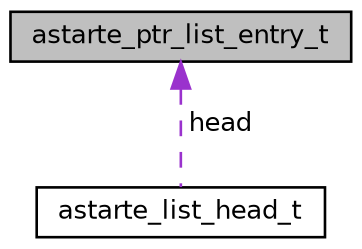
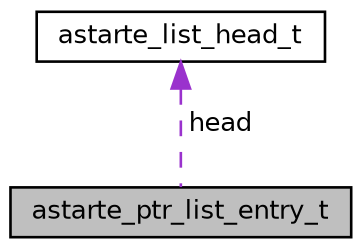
(181, 138) -> (181, 138)
